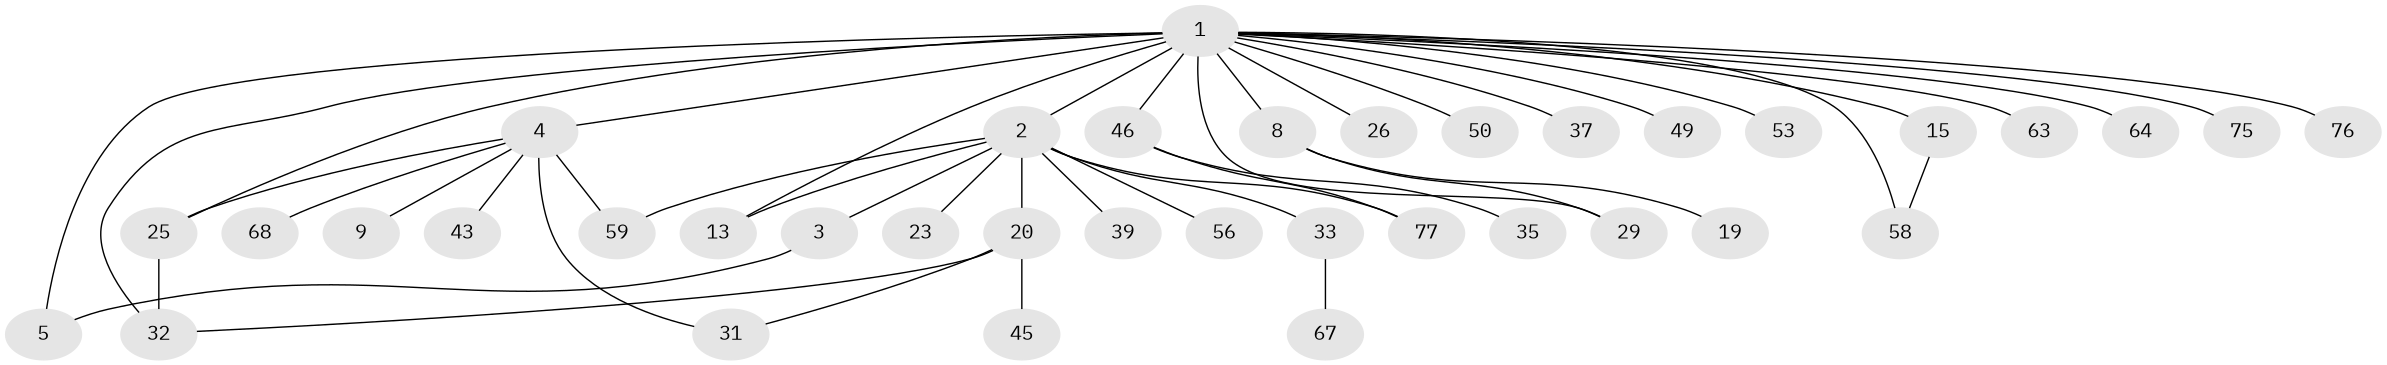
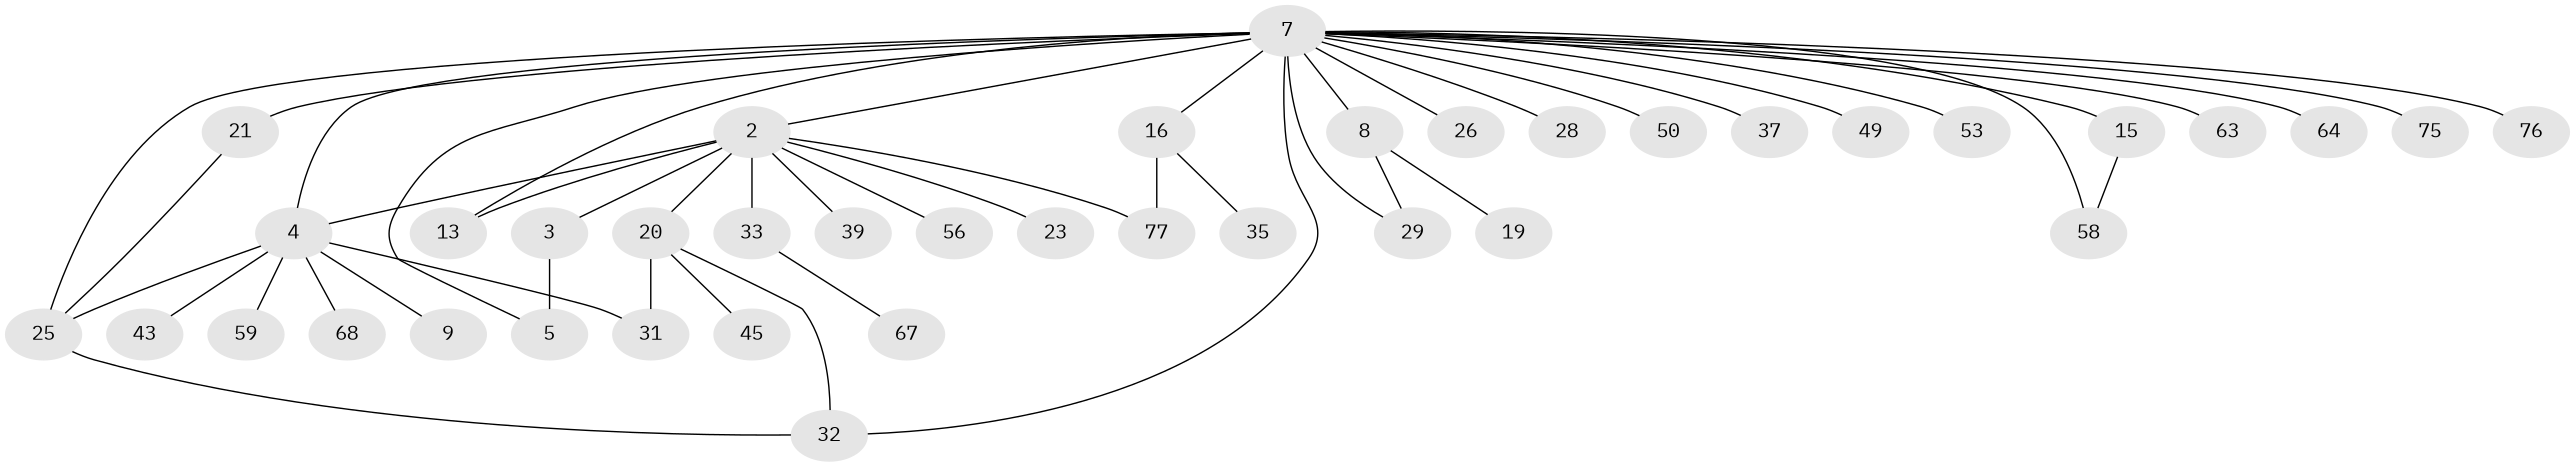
(1200, 31) -> (1287, 31)
none -> (240, 132)
(1123, 132) -> (1157, 132)
none -> (1567, 132)
(813, 169) -> (503, 185)
